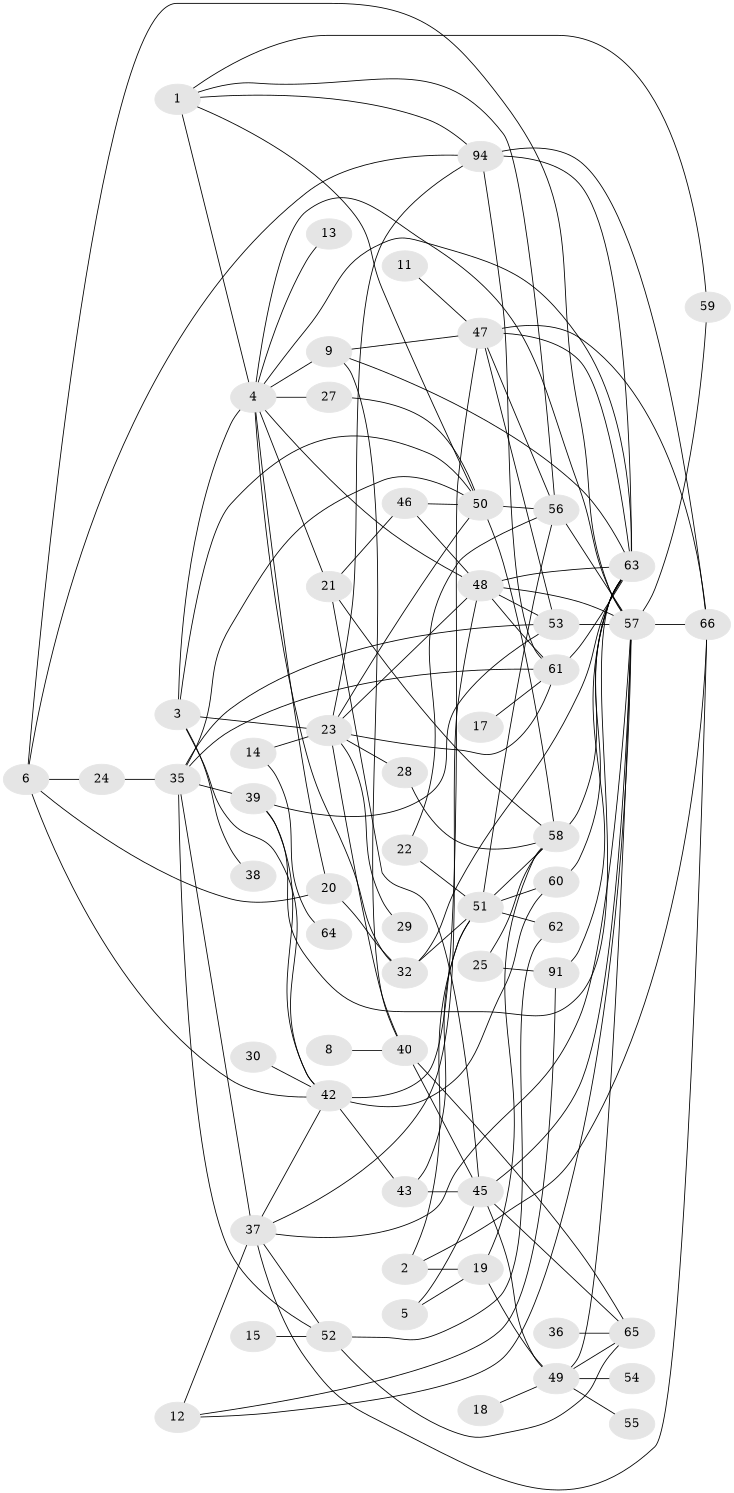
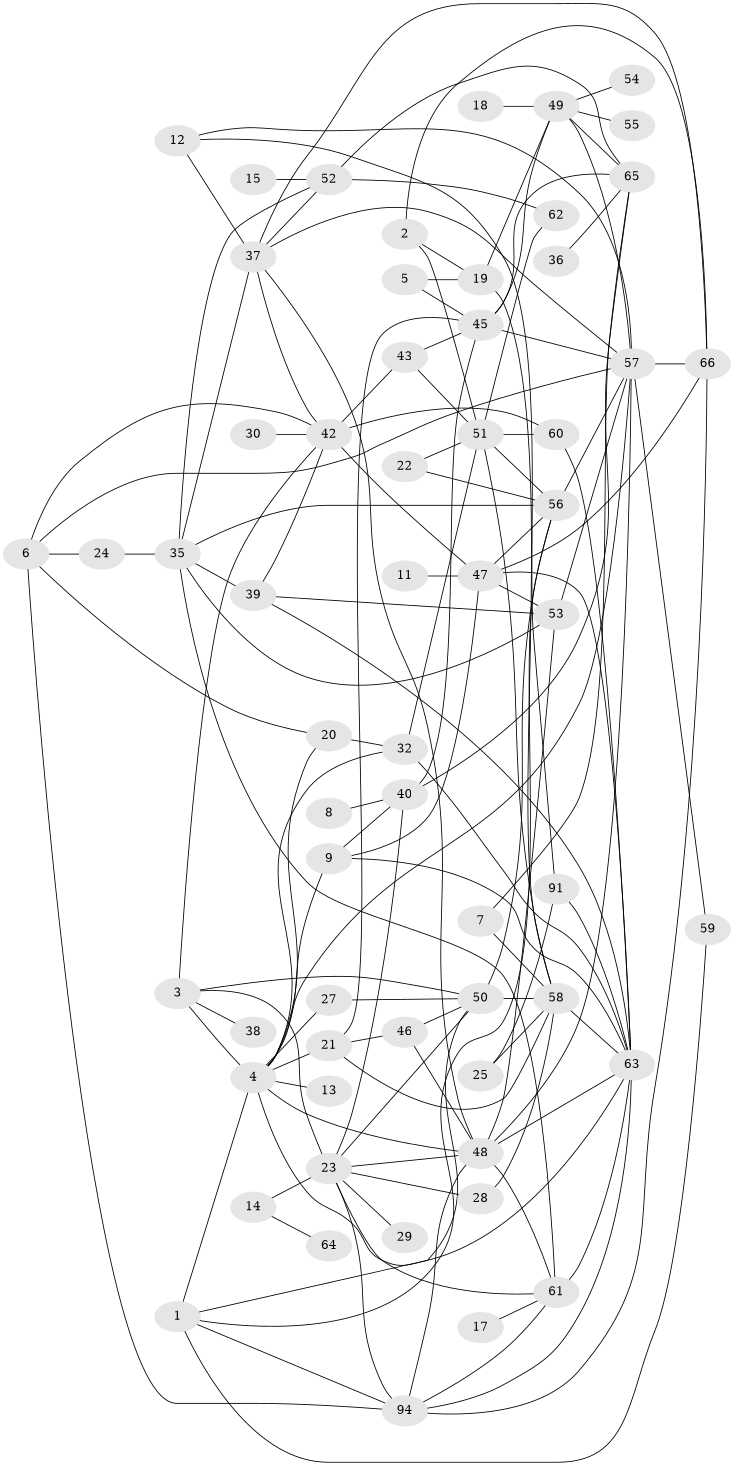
(265, 570) -> (352, 505)
none -> (481, 921)
none -> (435, 1273)
